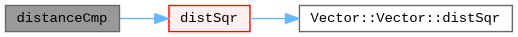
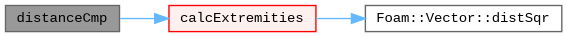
(209, 19) -> (242, 19)
(406, 19) -> (464, 19)
